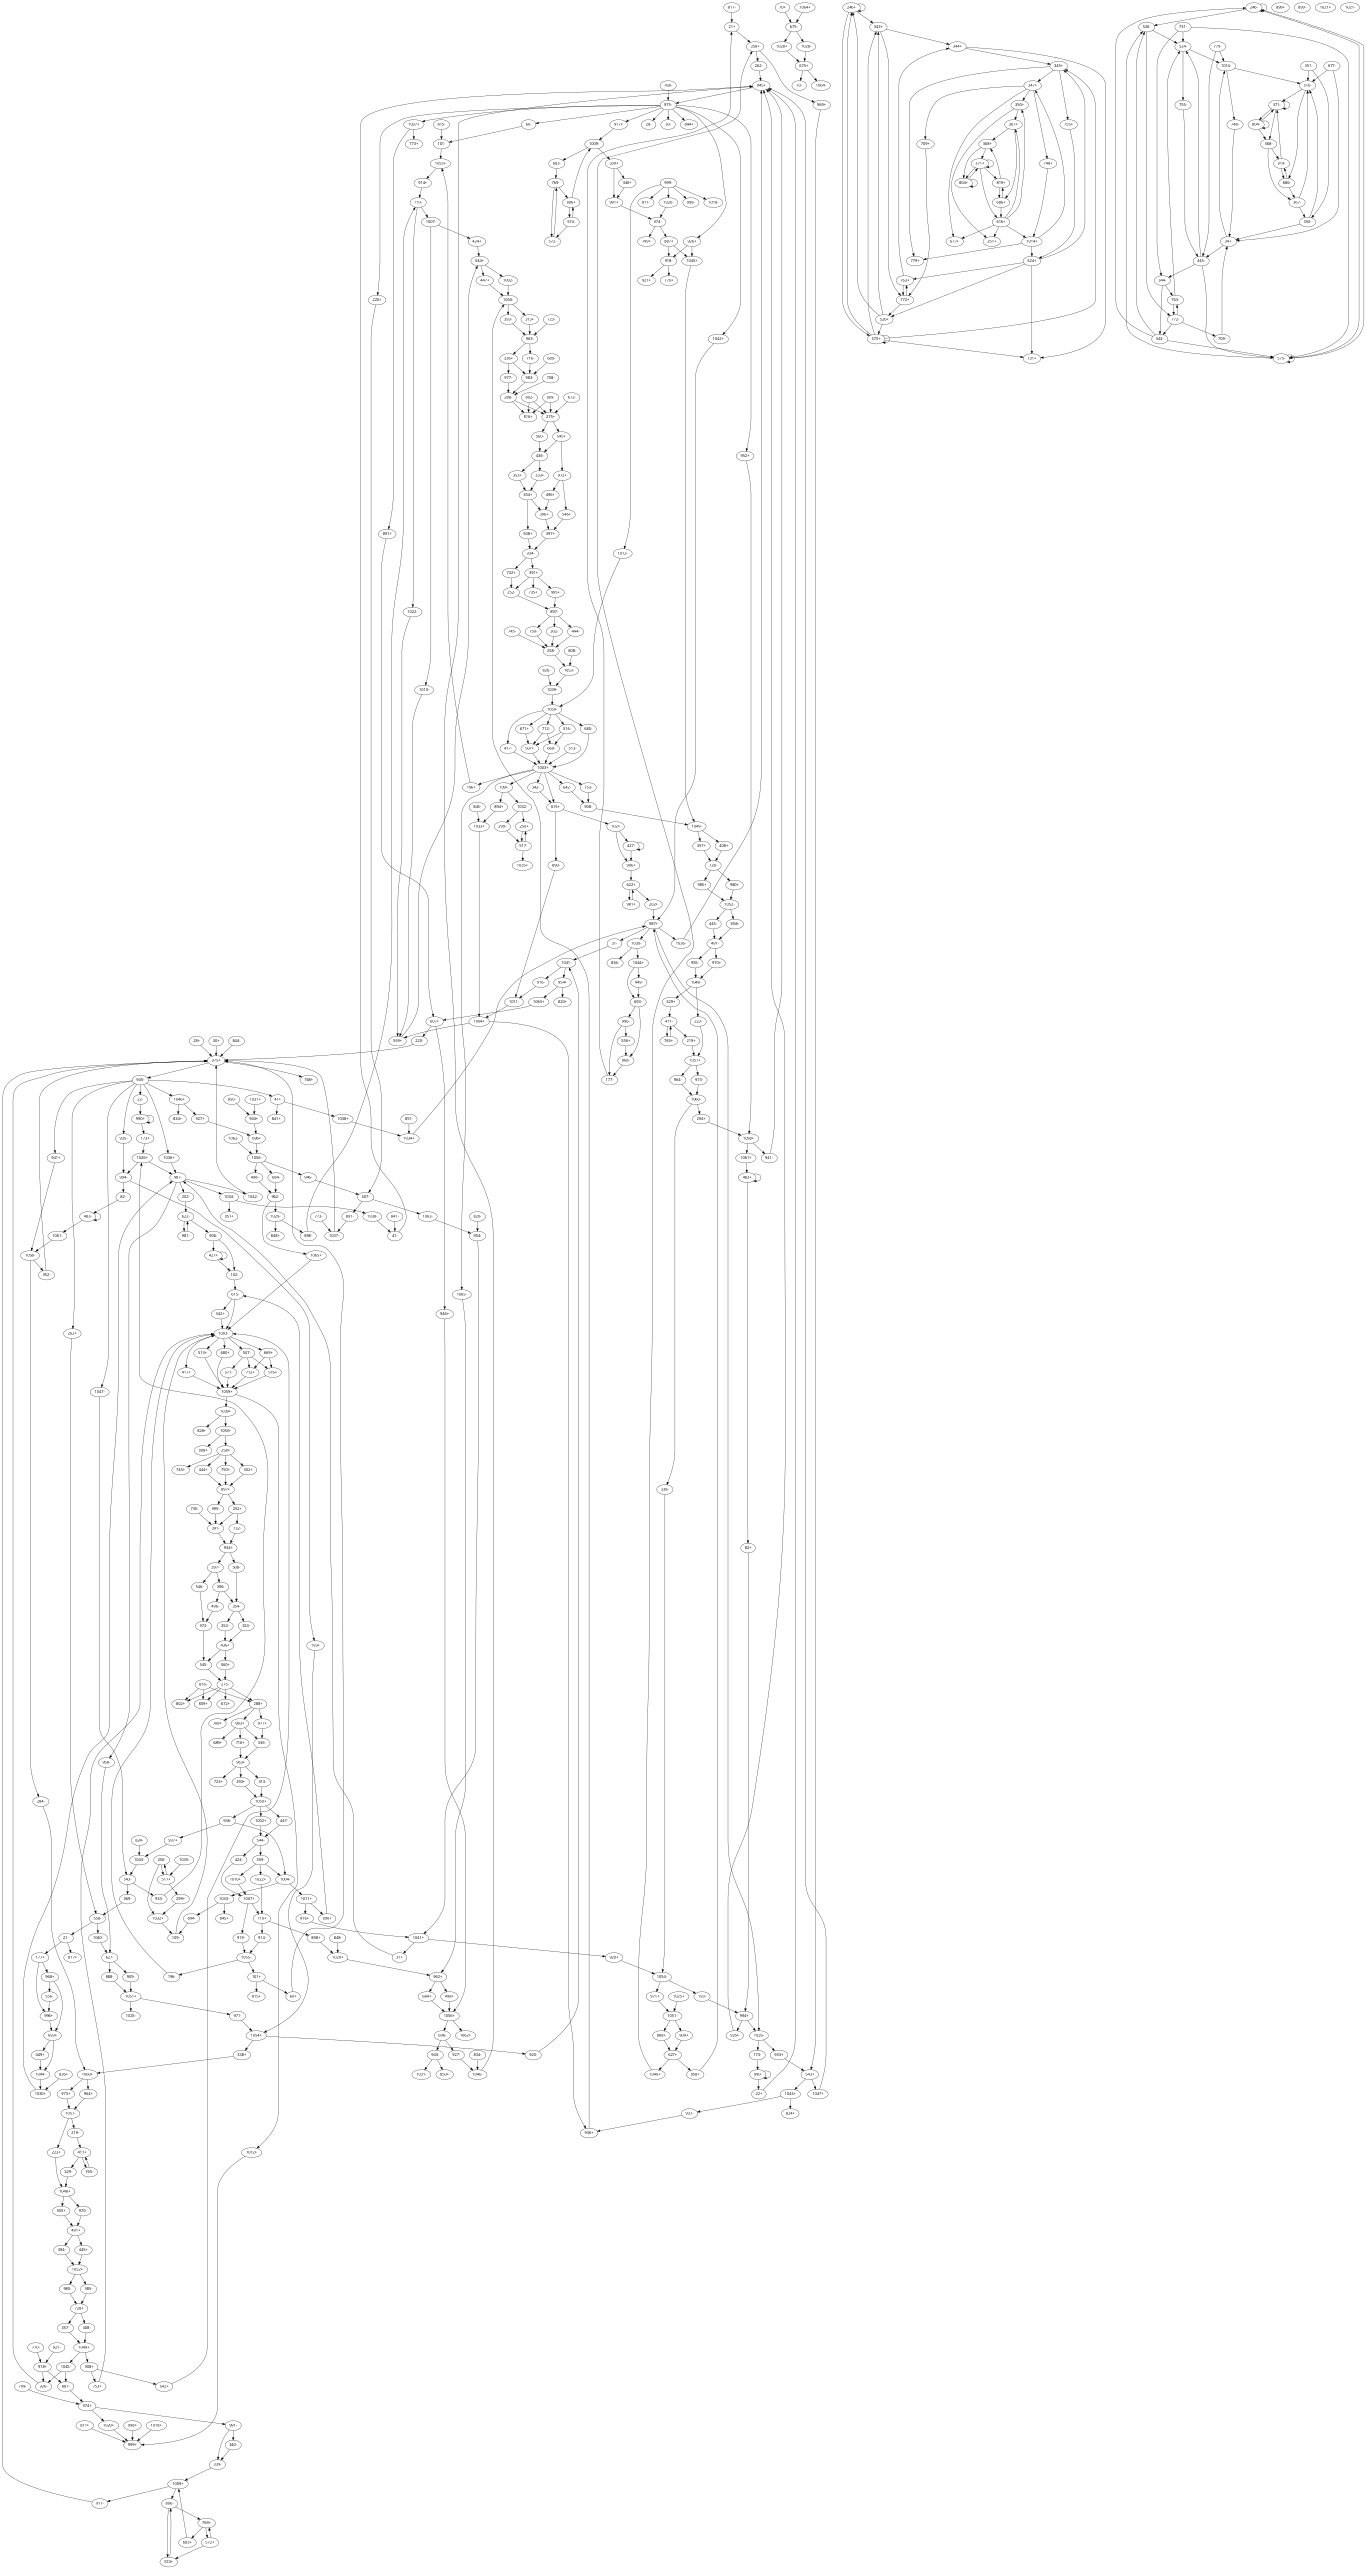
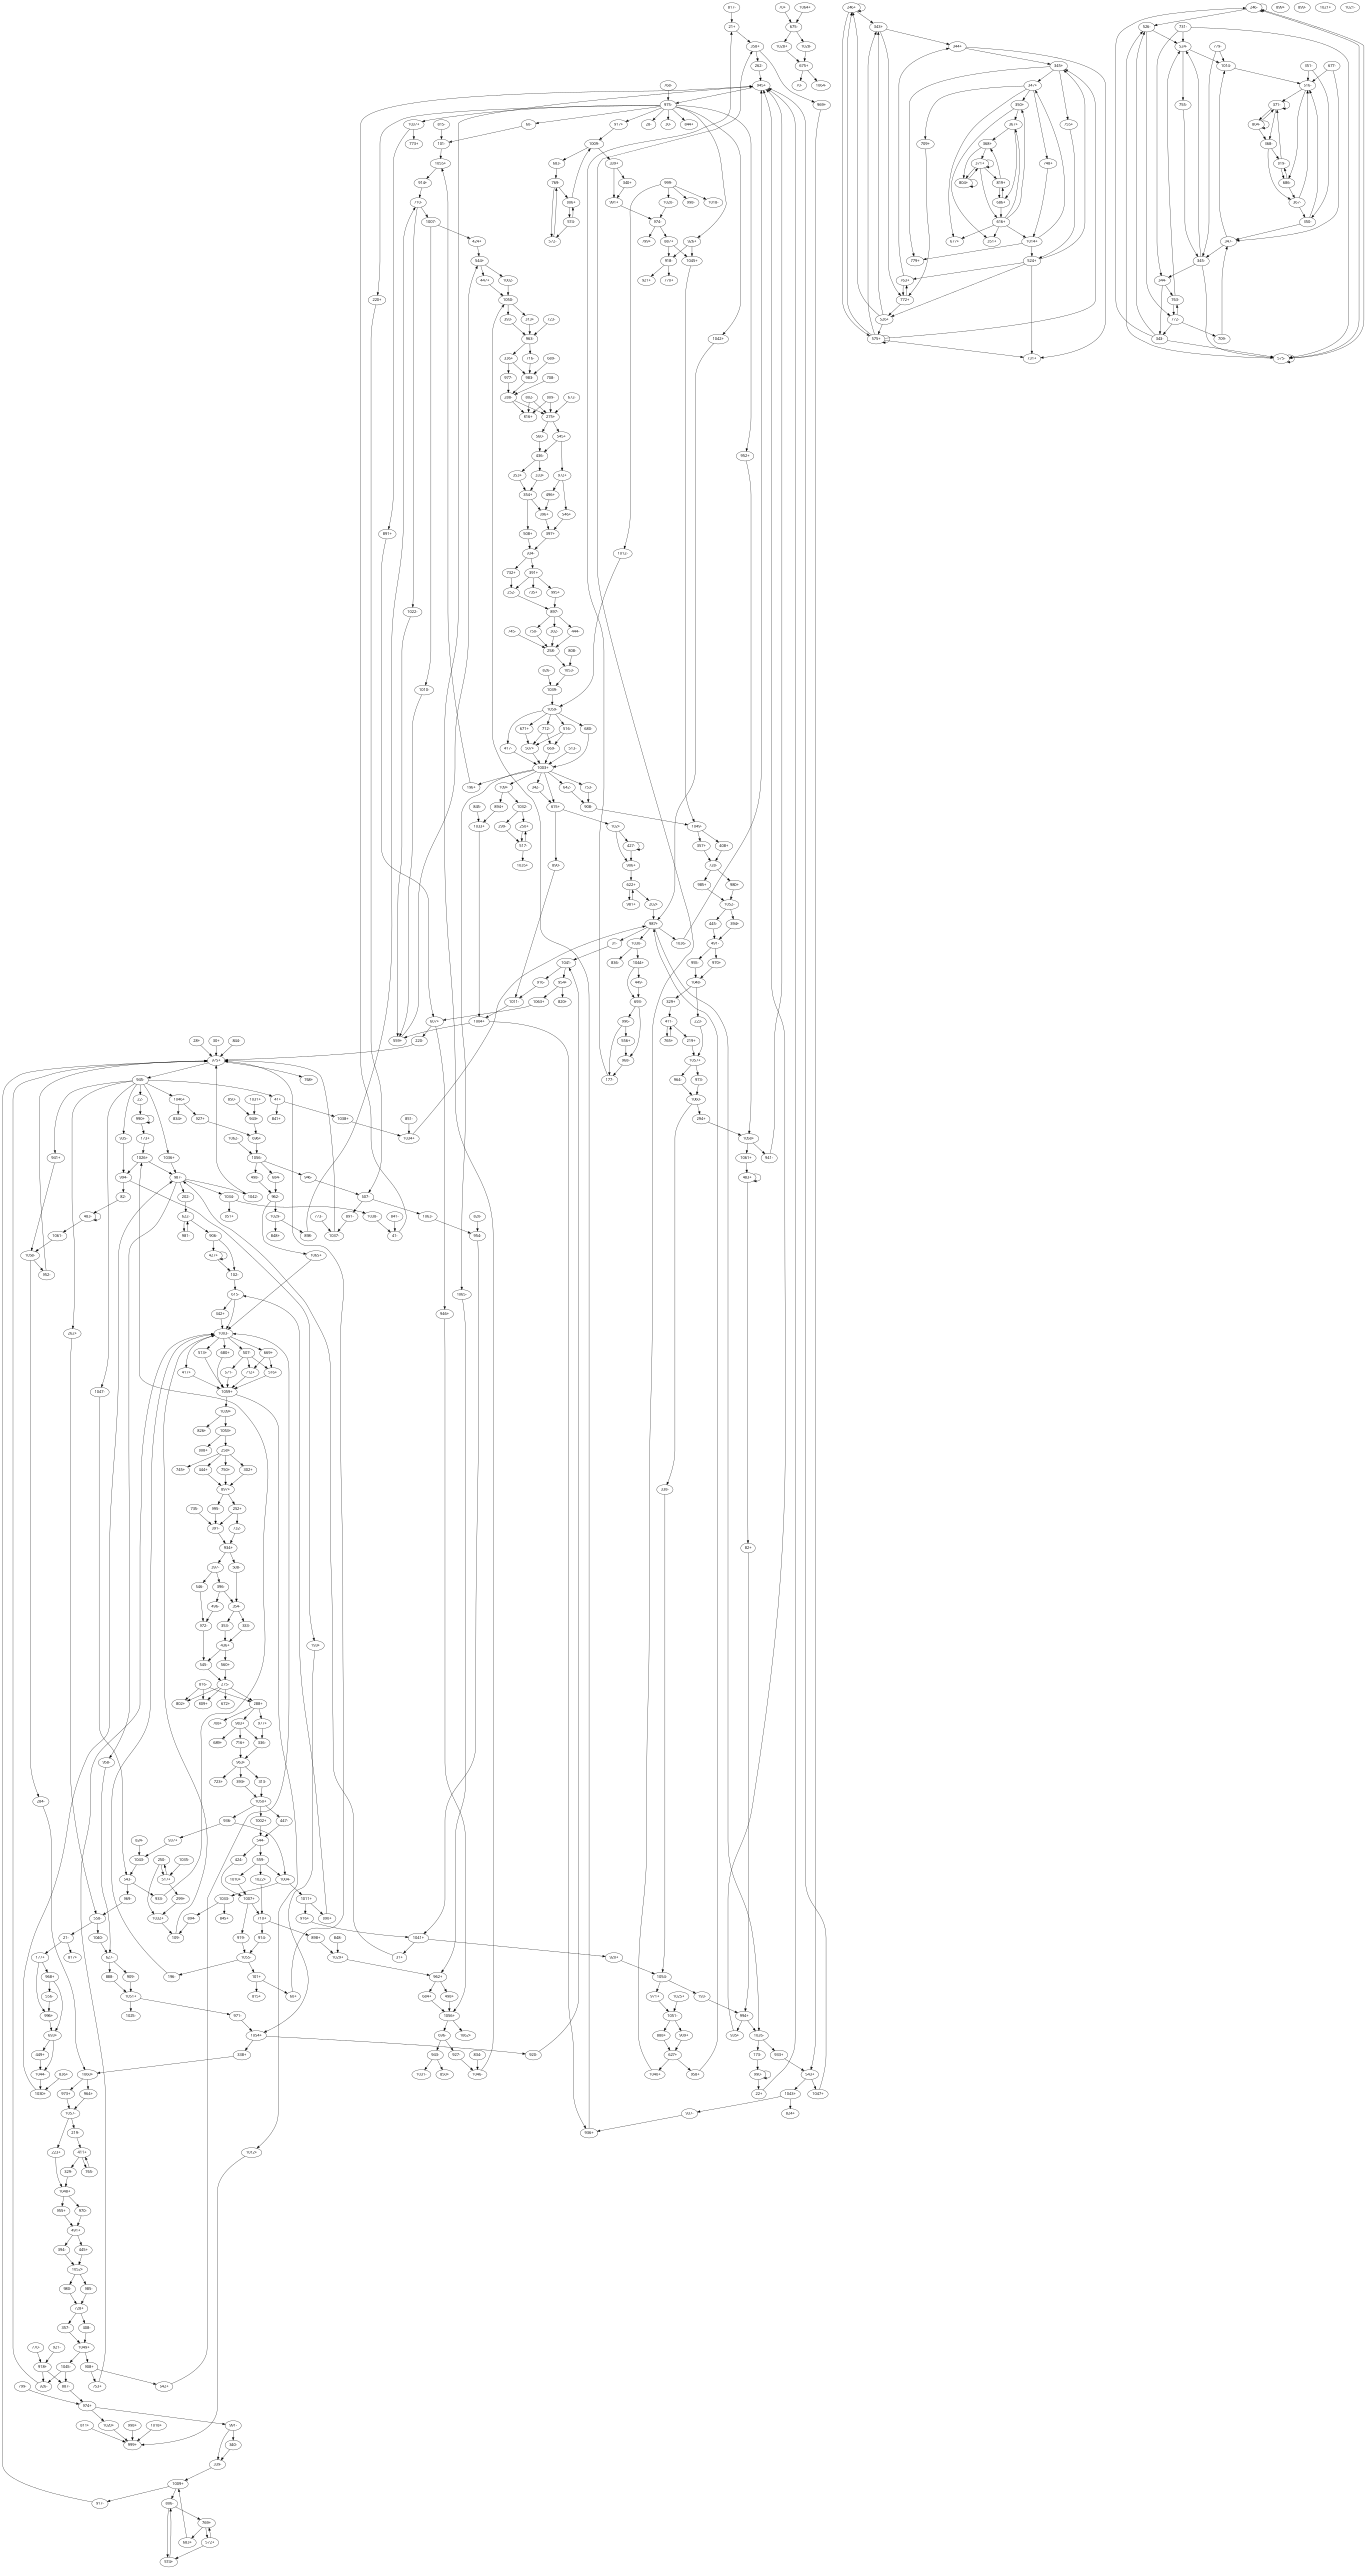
(1235, 125) -> none
(646, 203) -> none
